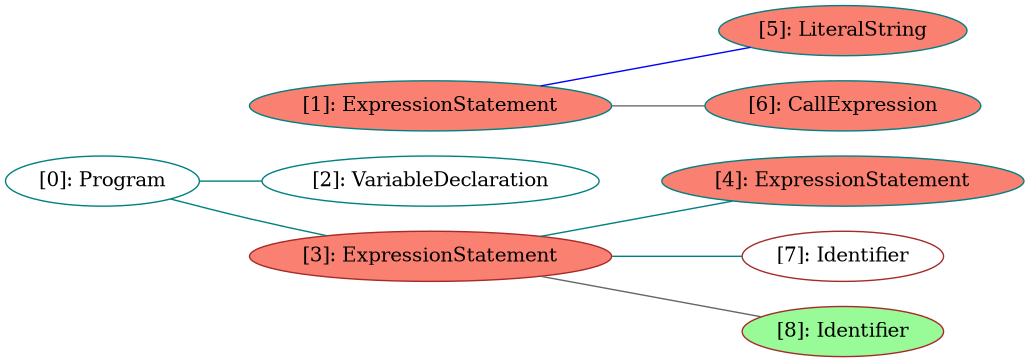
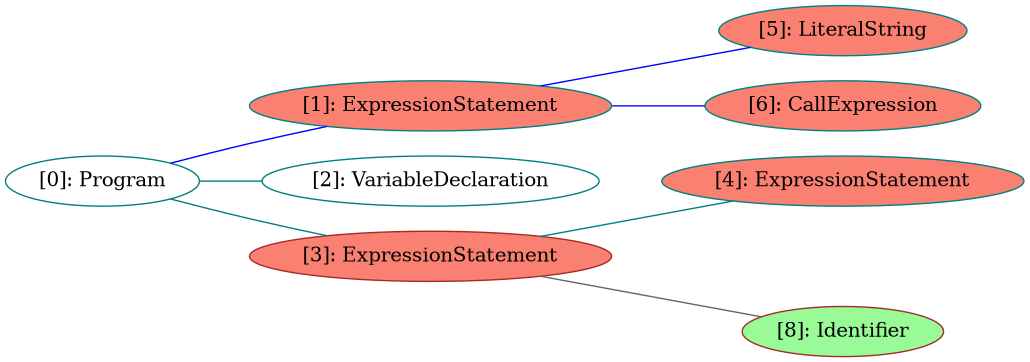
(659, 106) -> (659, 106)
none -> (248, 144)
(843, 256) -> none
